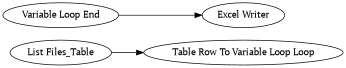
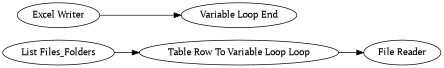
(157, 15) -> (137, 15)
(61, 53) -> (59, 53)
none -> (402, 53)
